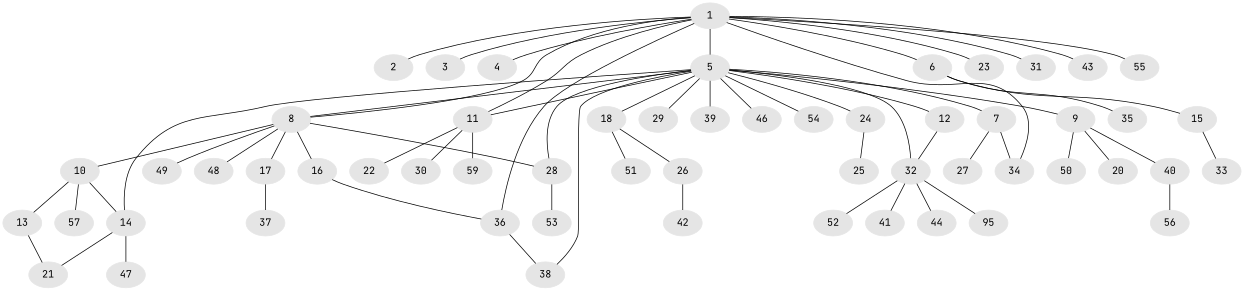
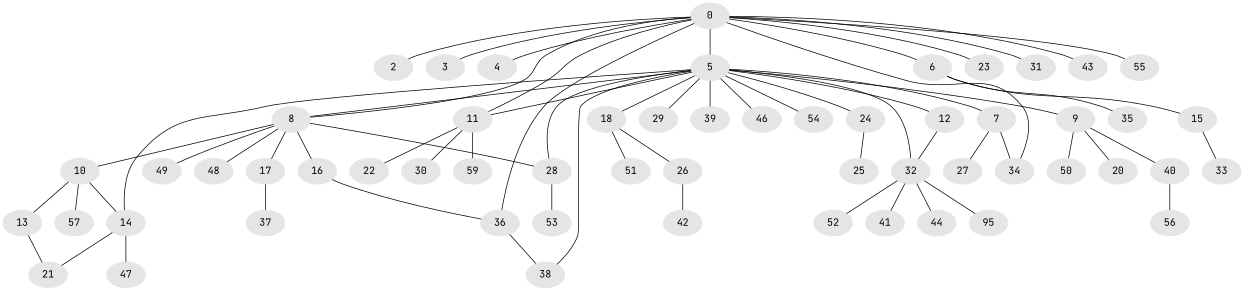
(710, 16) -> (710, 16)
